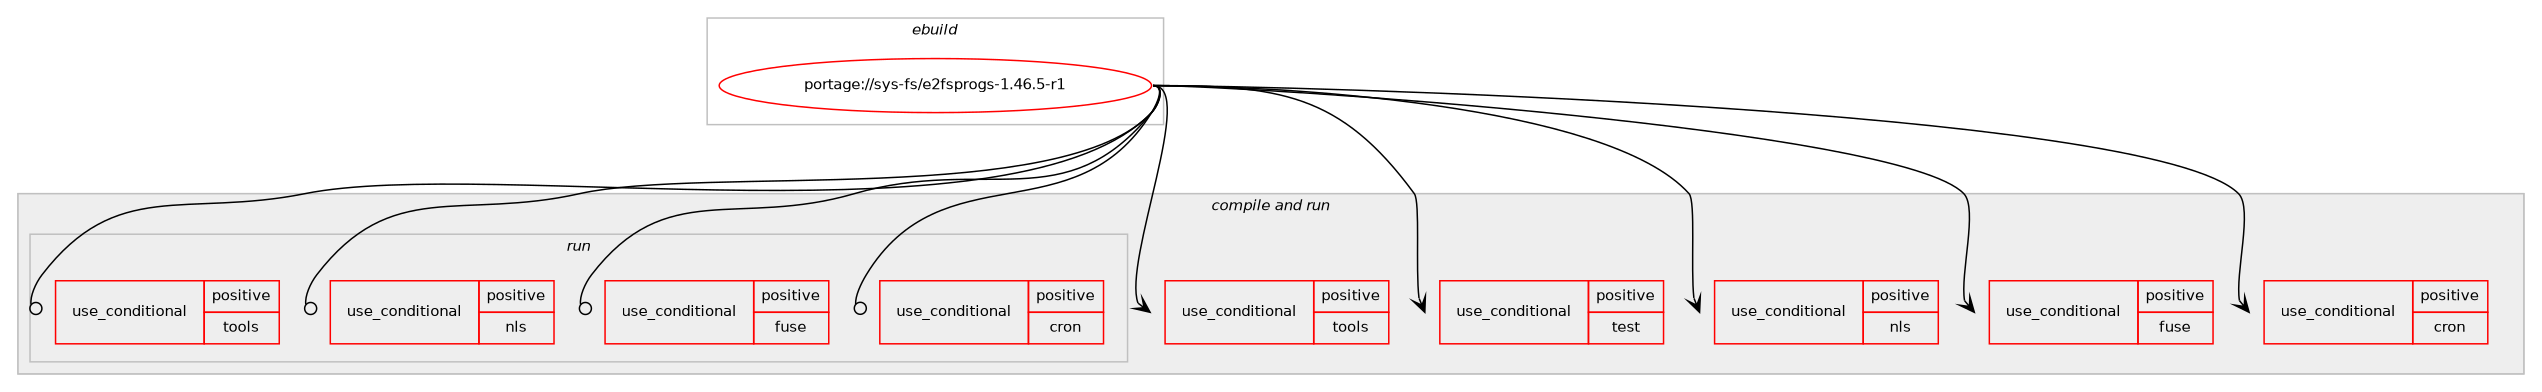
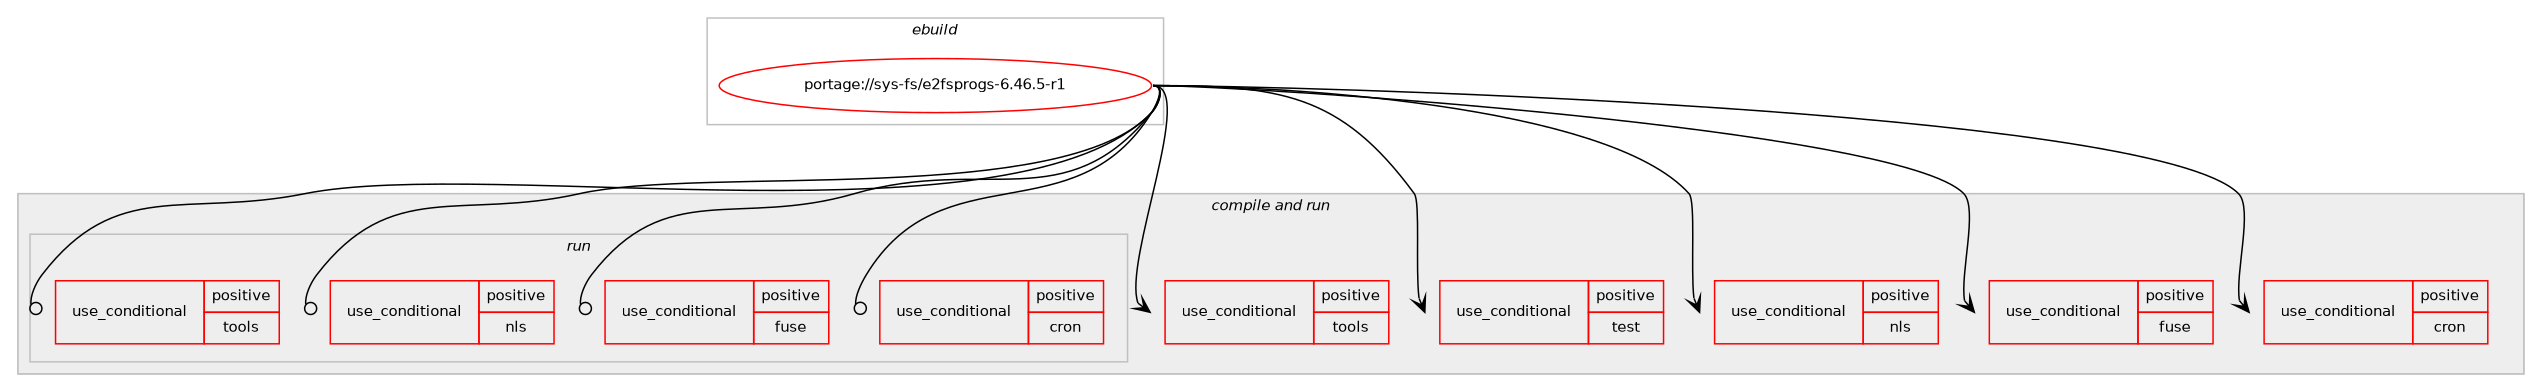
(935, 86) -> (935, 86)
